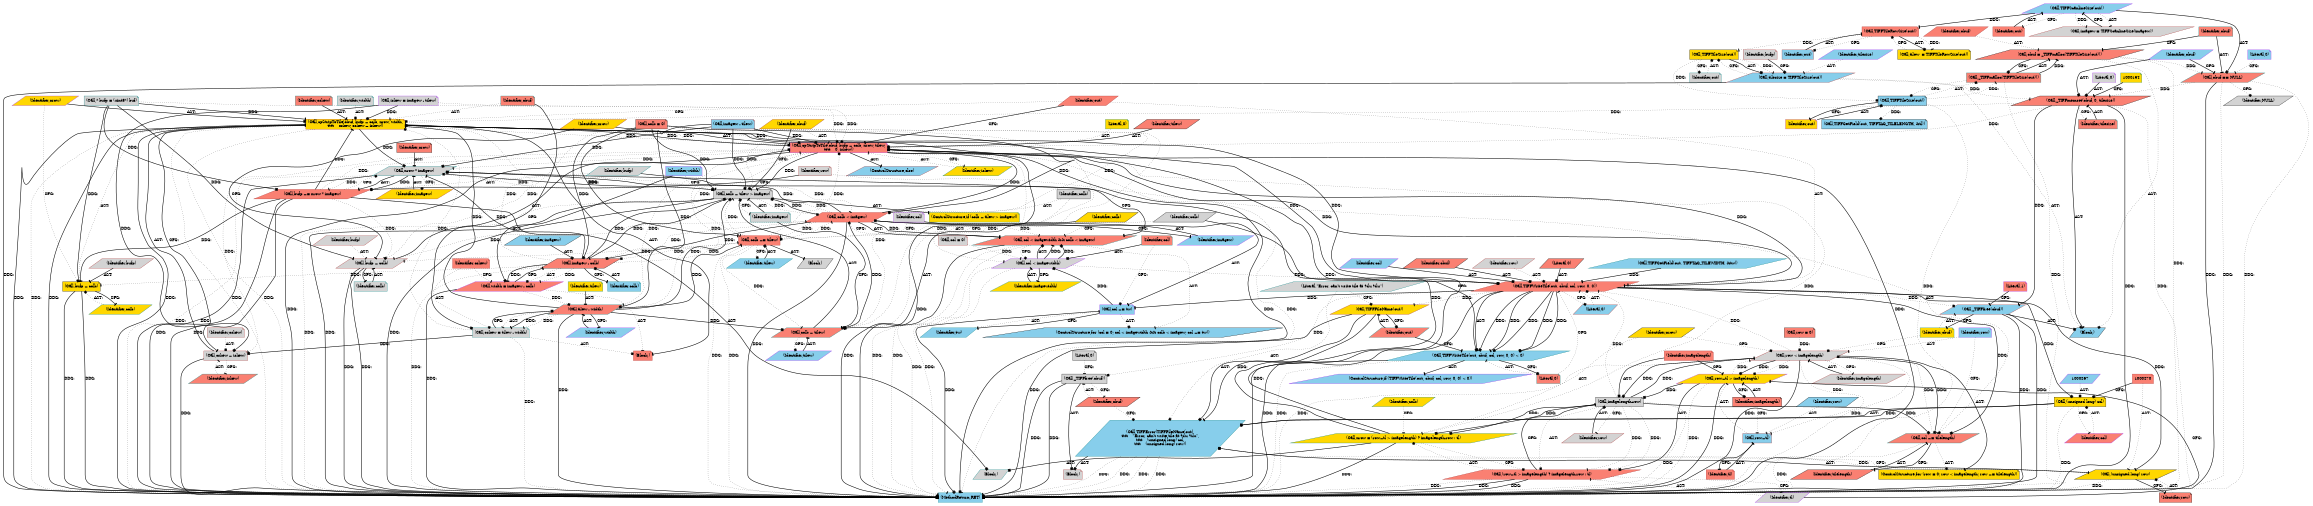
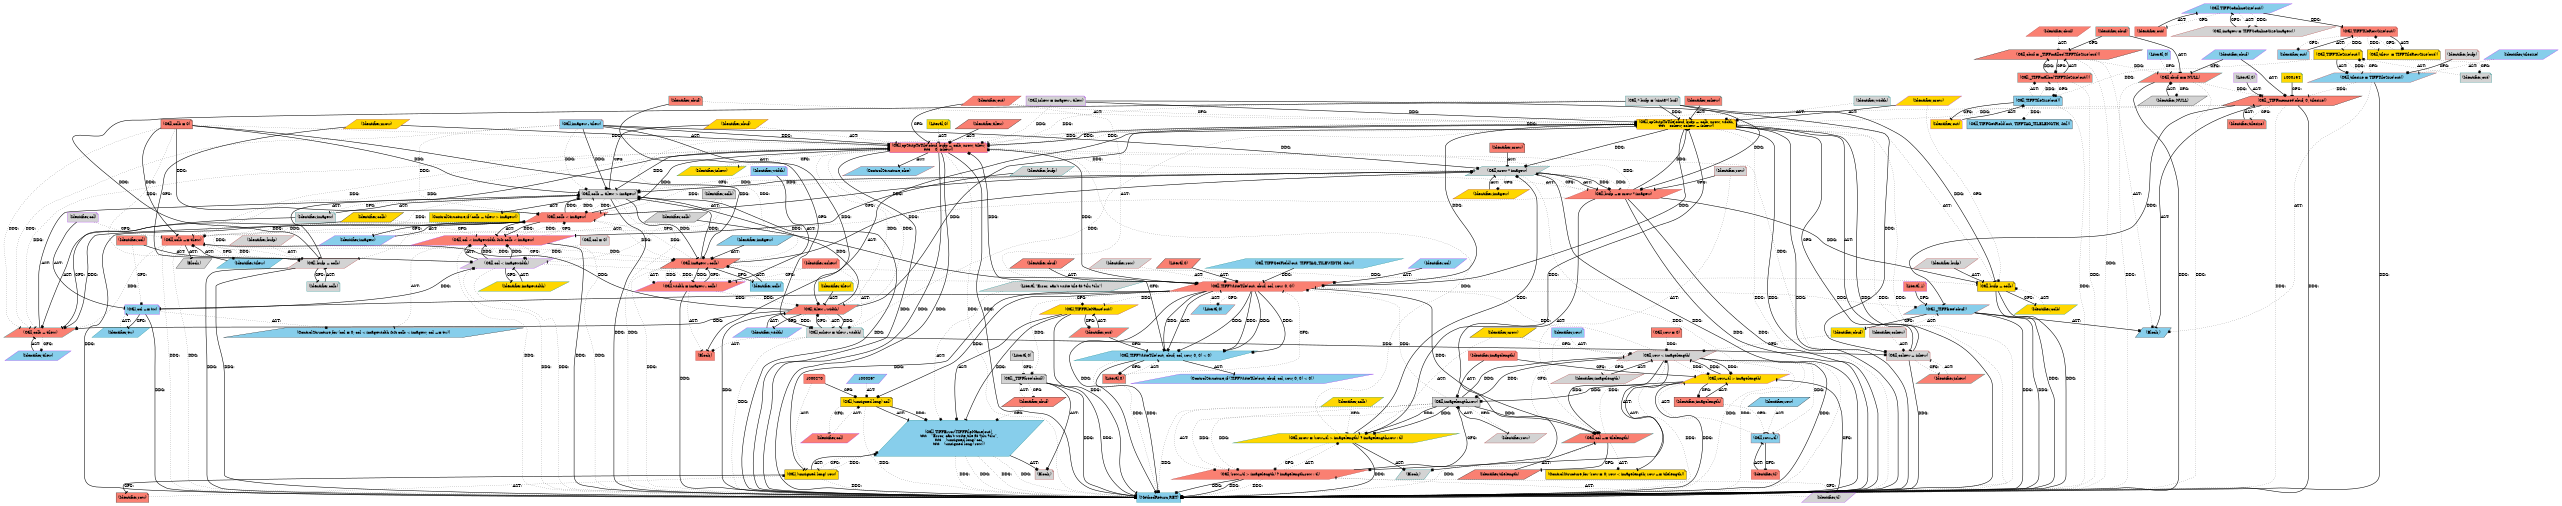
(2200, 18) -> (2167, 90)
(710, 239) -> (634, 238)
(1054, 240) -> (493, 240)
(1738, 365) -> (1706, 367)
(2125, 475) -> (812, 475)
